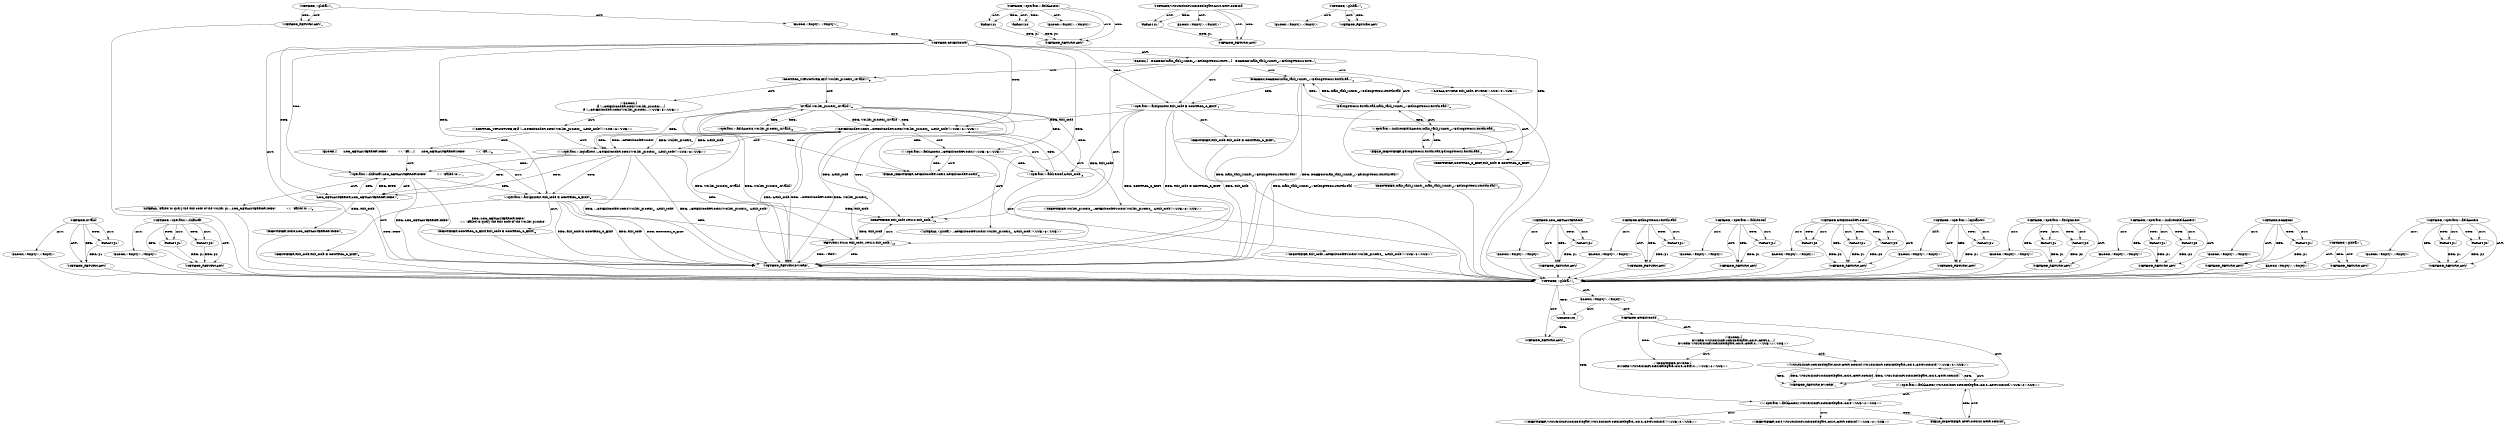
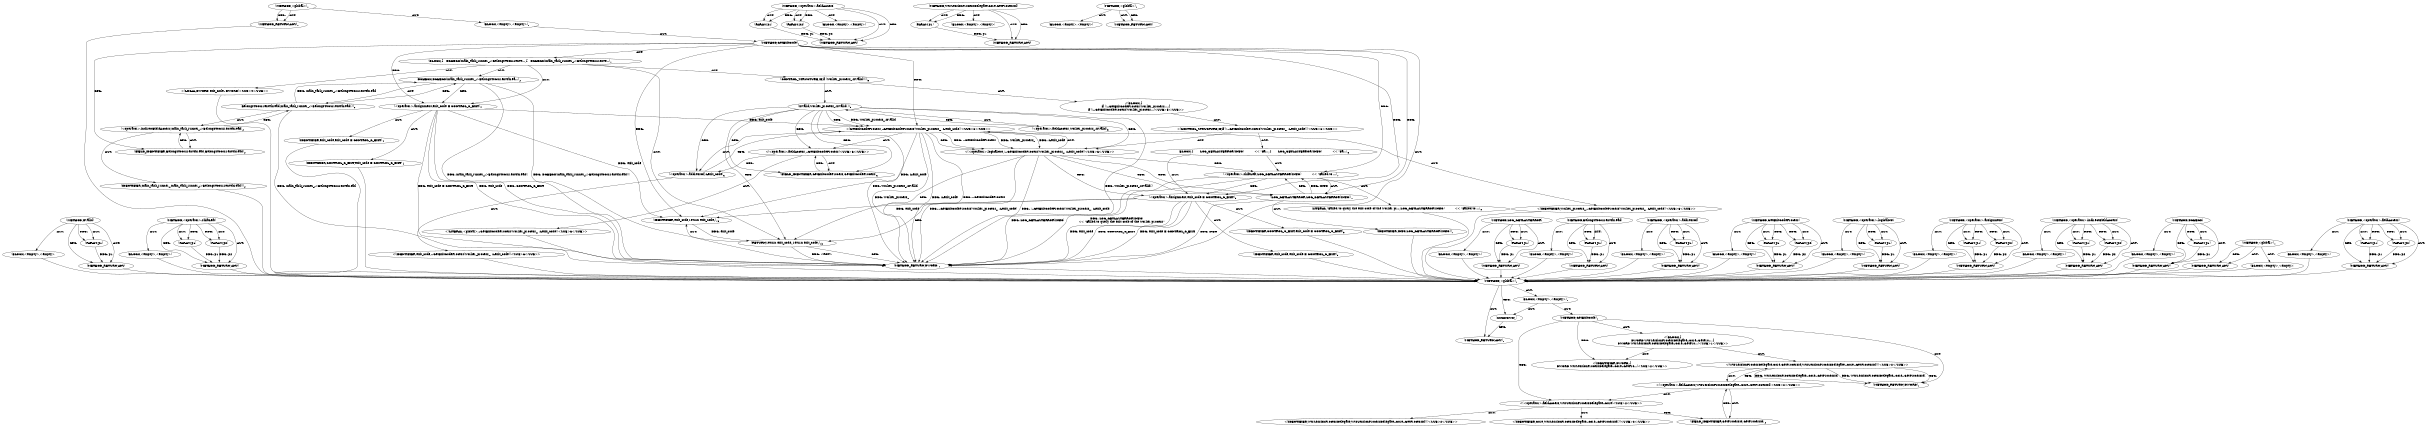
(793, 120) -> (988, 120)
(363, 209) -> (1278, 209)
(1889, 243) -> none
